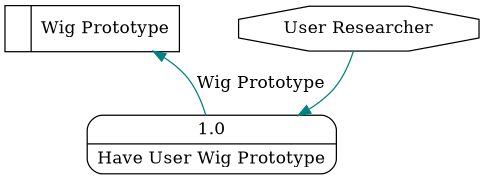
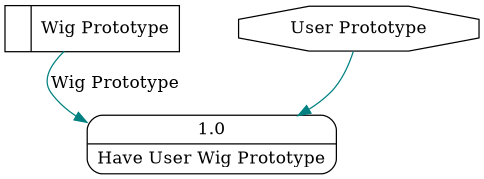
(359, 29) -> (359, 29)
(191, 82) -> (48, 87)
